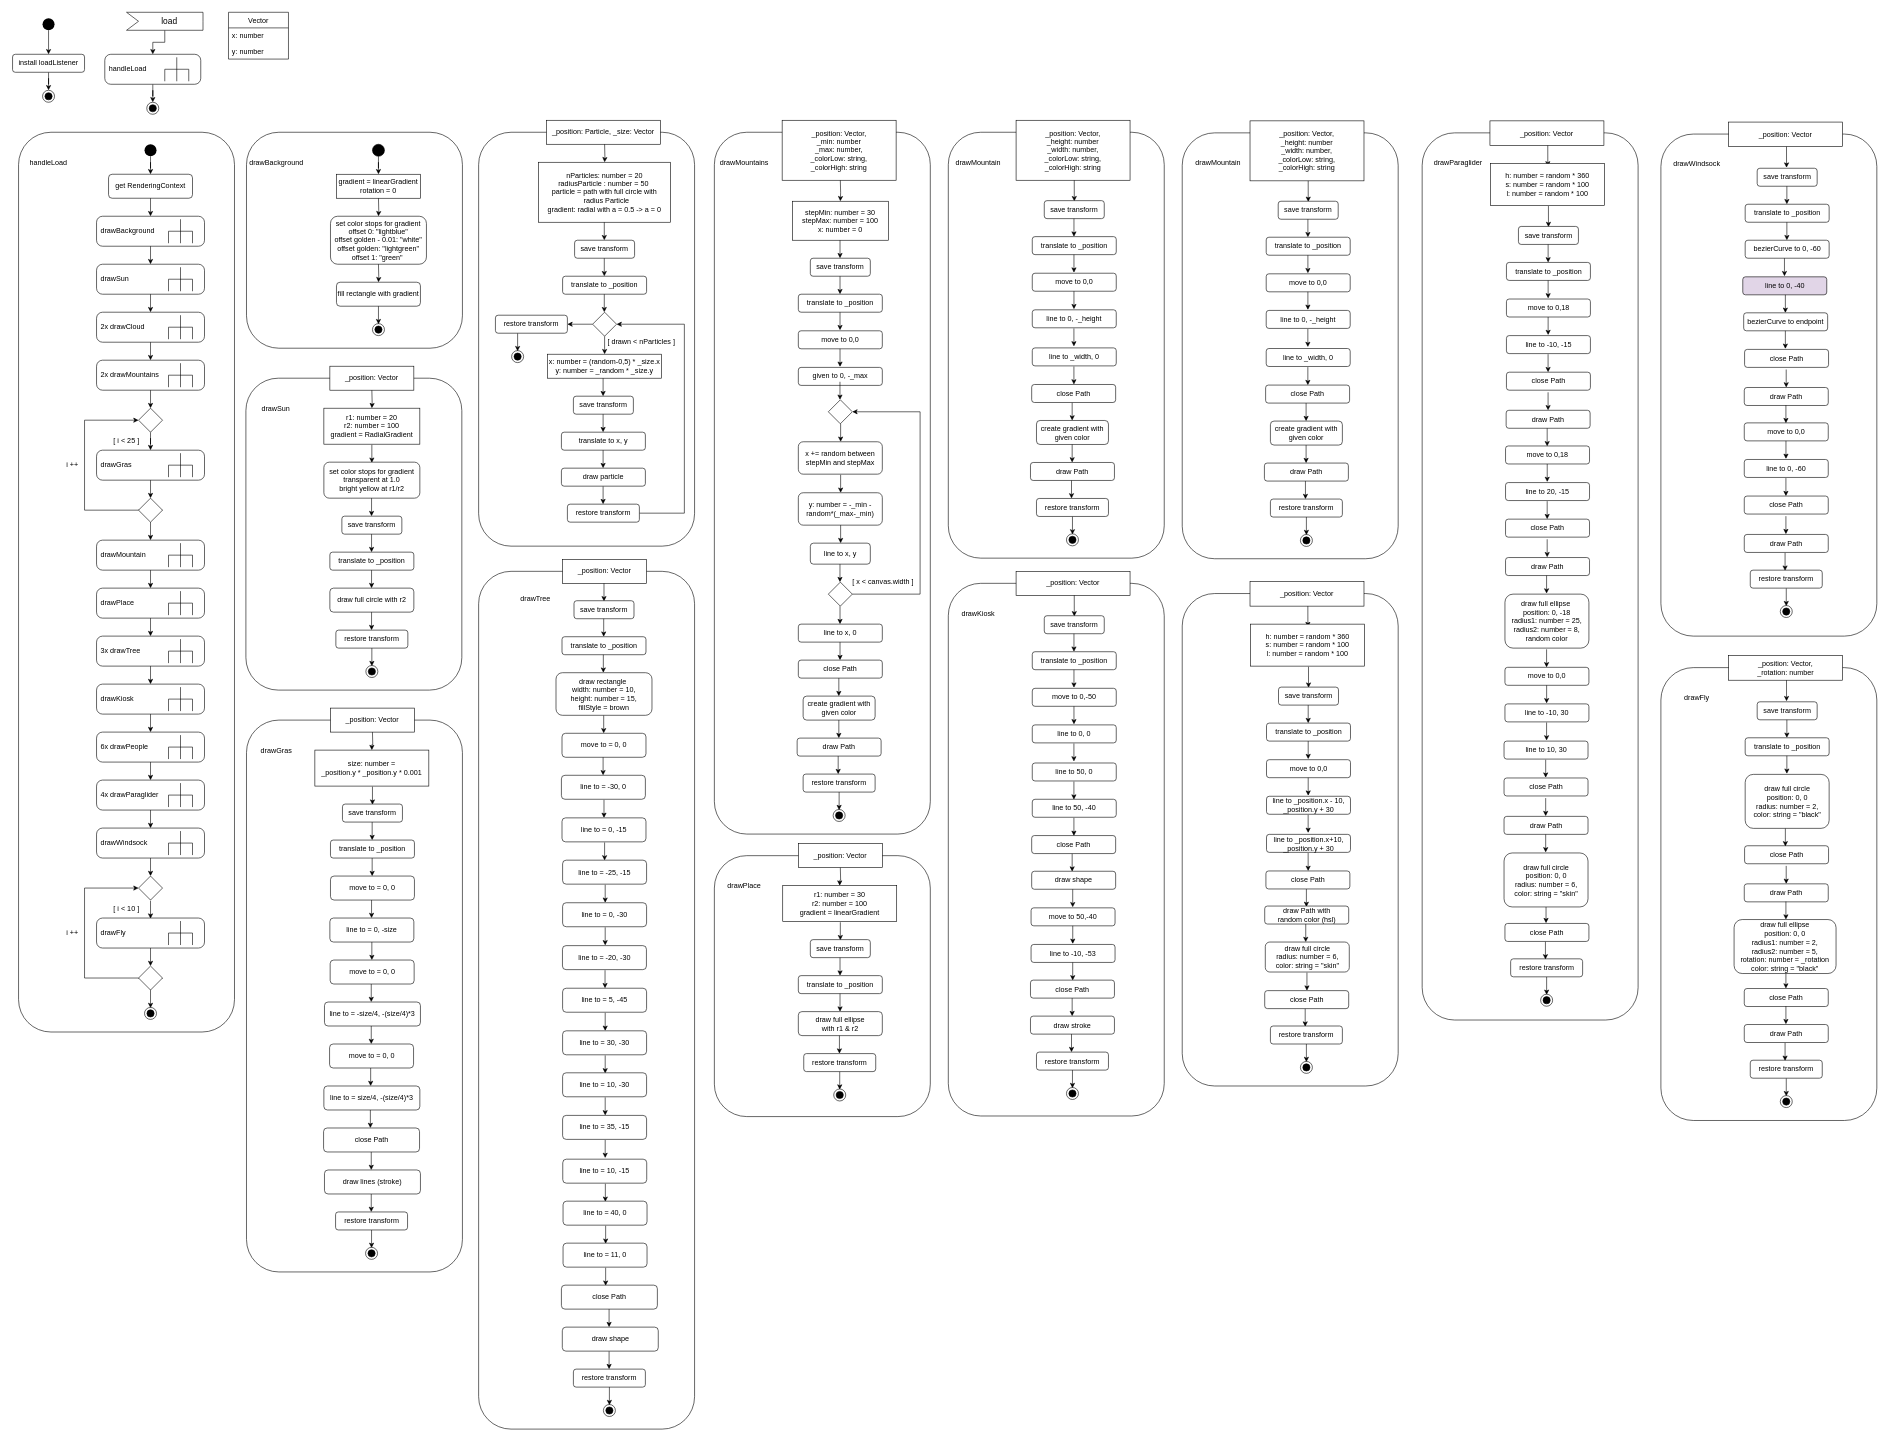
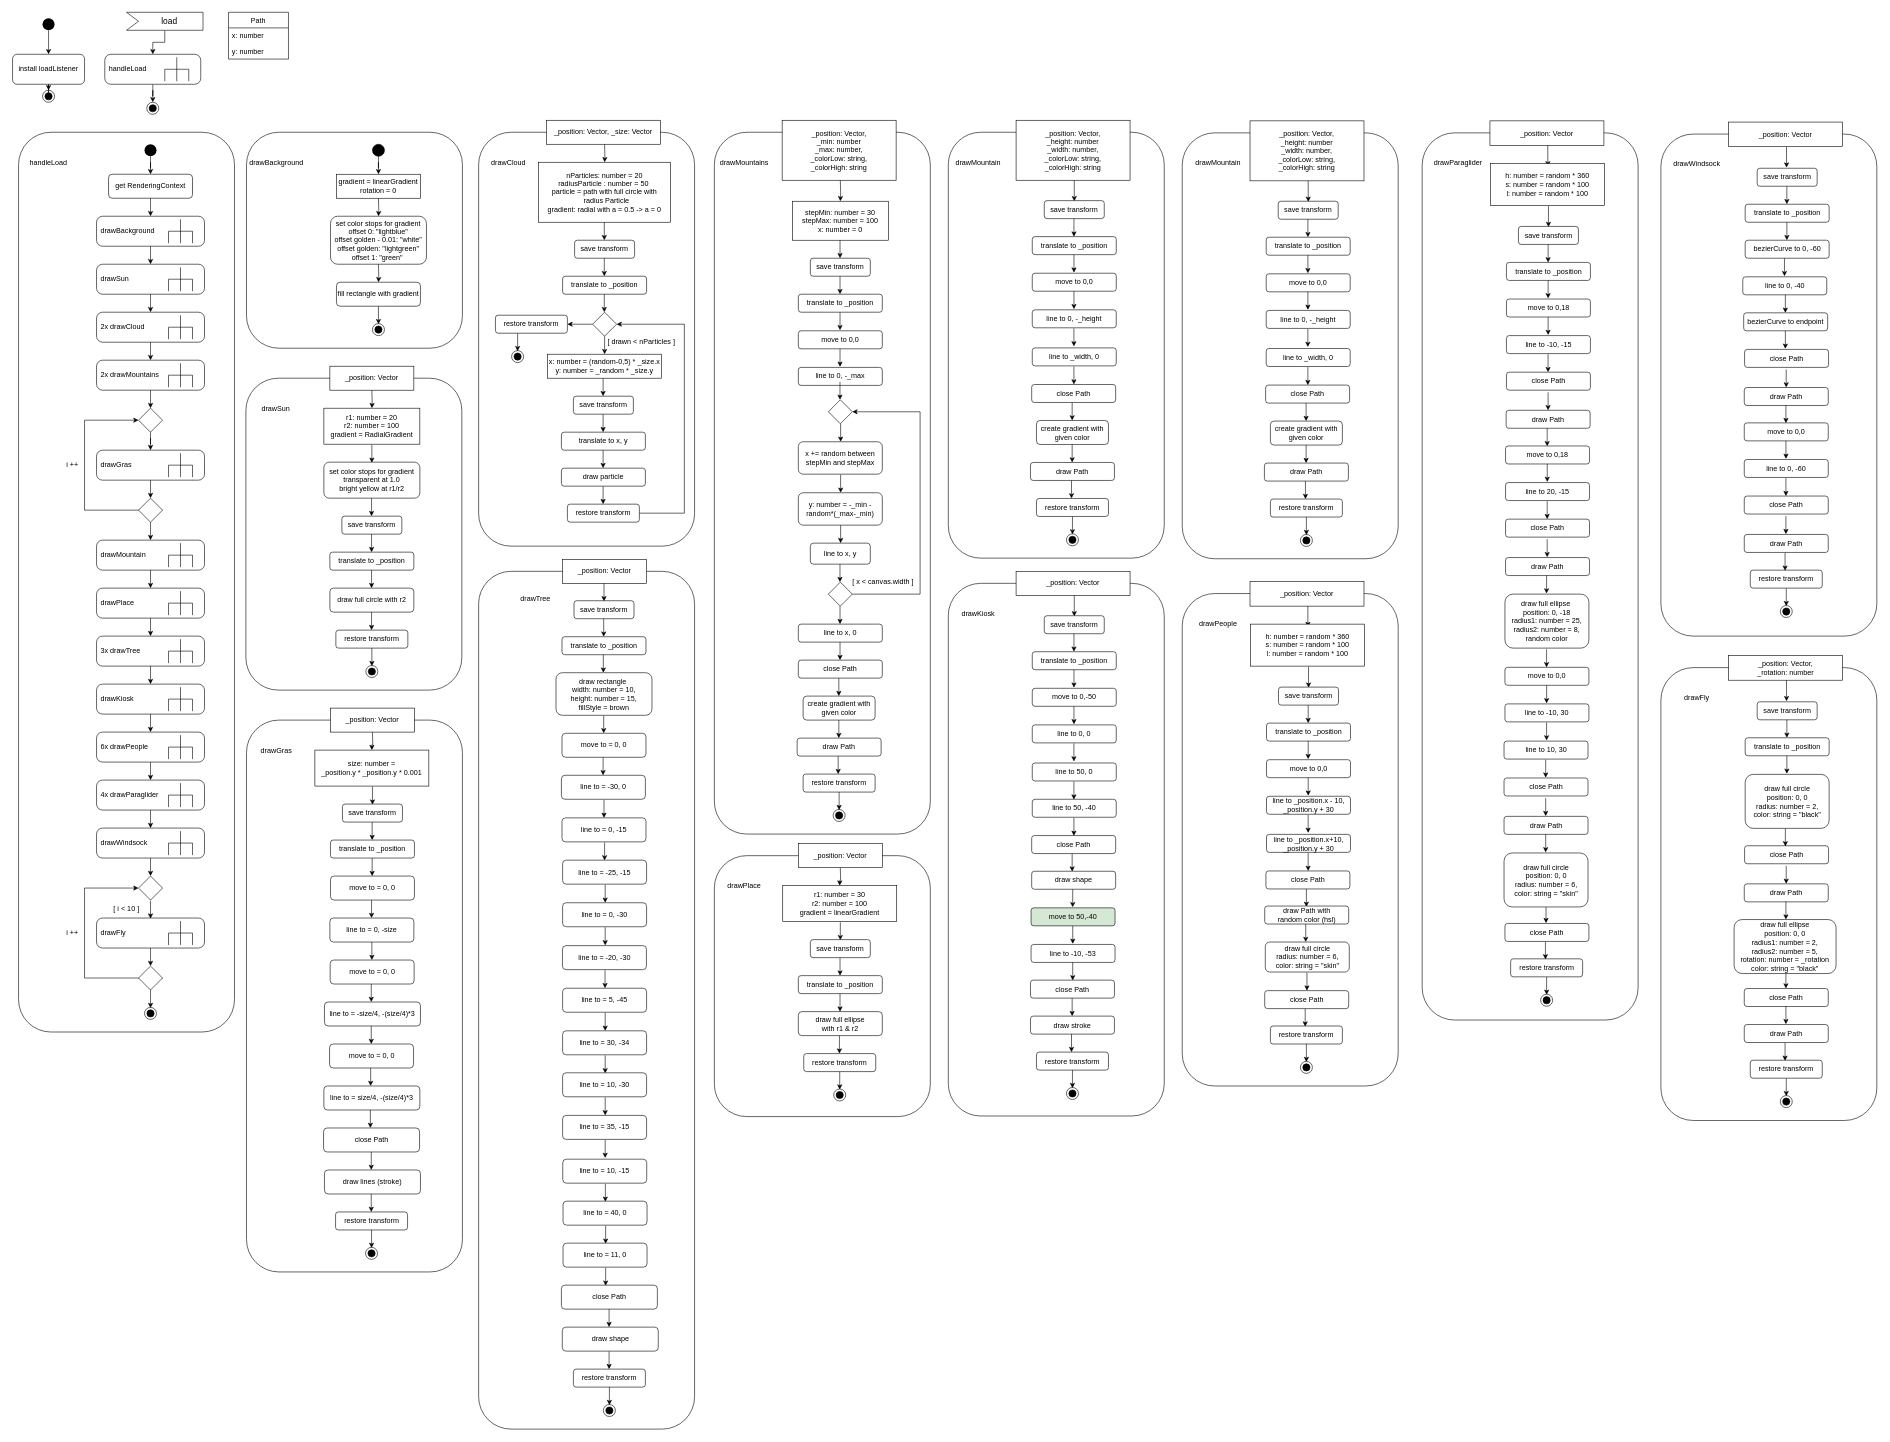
(258, 20) -> (258, 20)
(48, 63) -> (48, 69)
(603, 132) -> (603, 132)
none -> (509, 163)
(1785, 286) -> (1785, 286)
(840, 377) -> (840, 377)
(126, 441) -> none
none -> (1218, 624)
(1073, 917) -> (1073, 917)
(605, 1043) -> (605, 1043)
